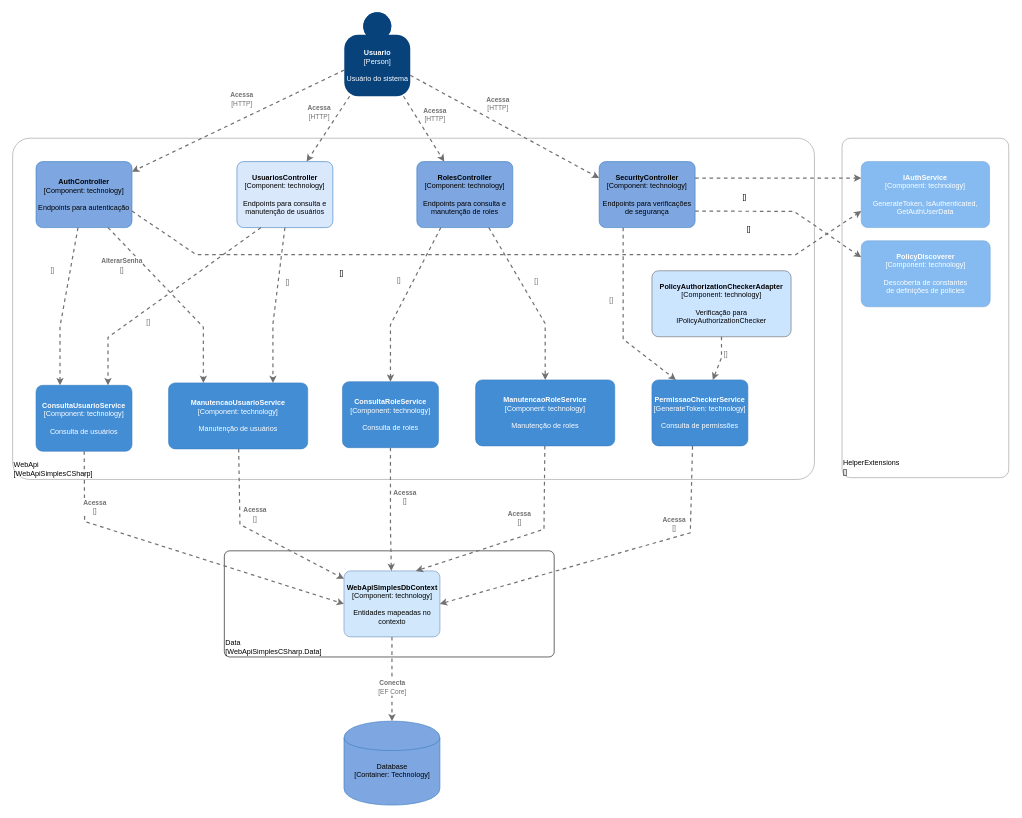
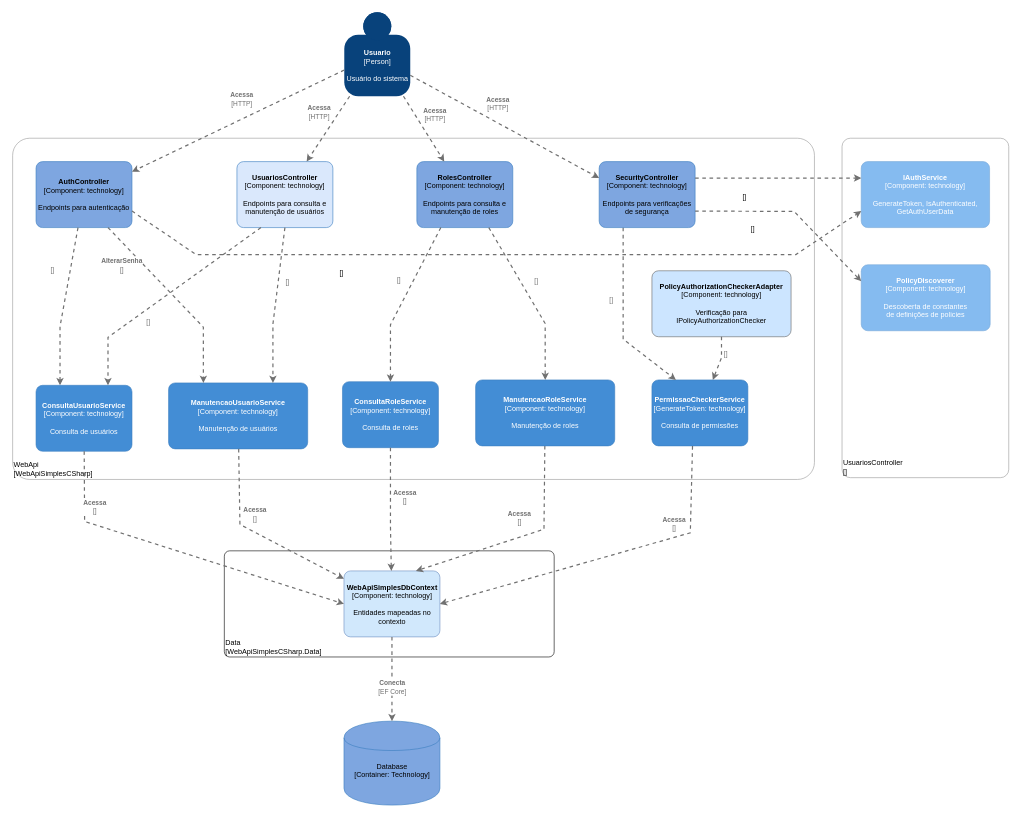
(926, 274) -> (926, 298)
(874, 467) -> (877, 467)
